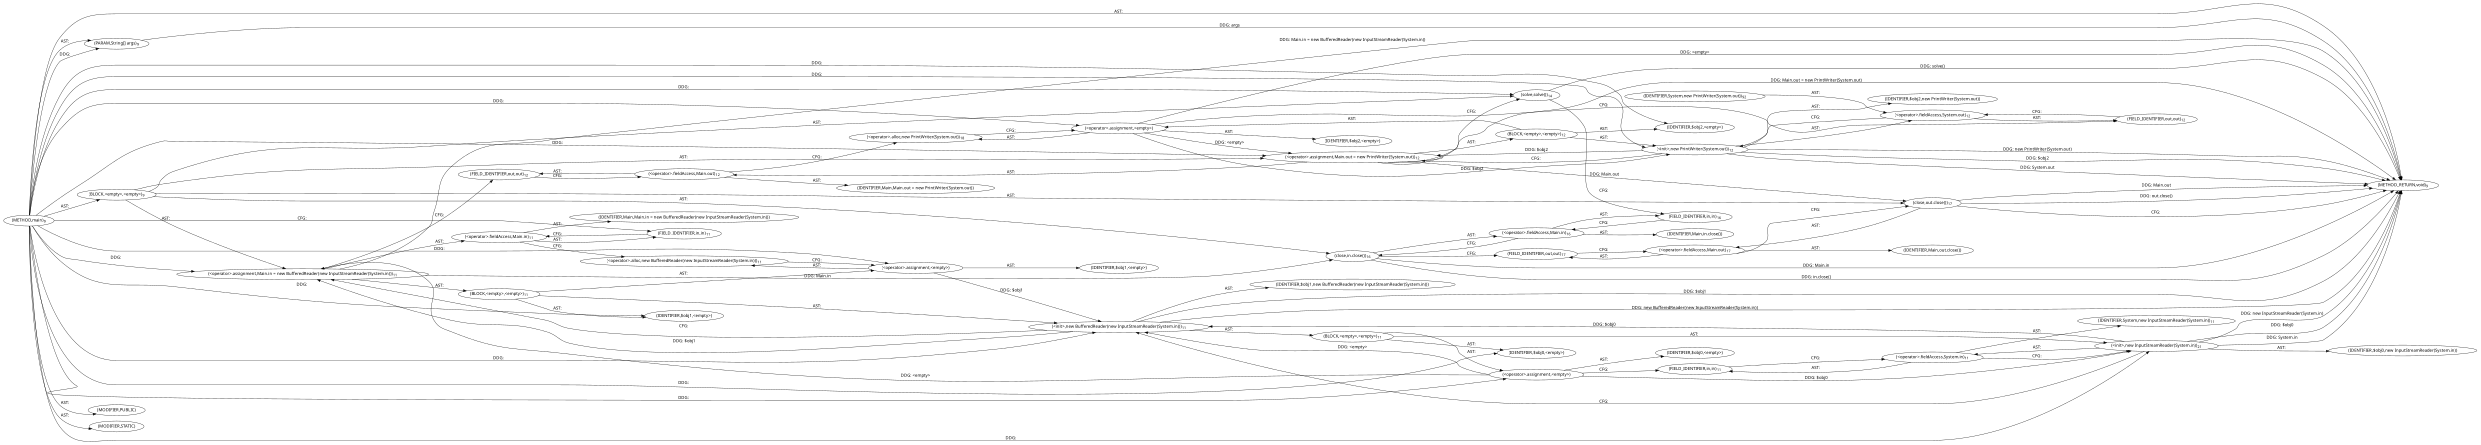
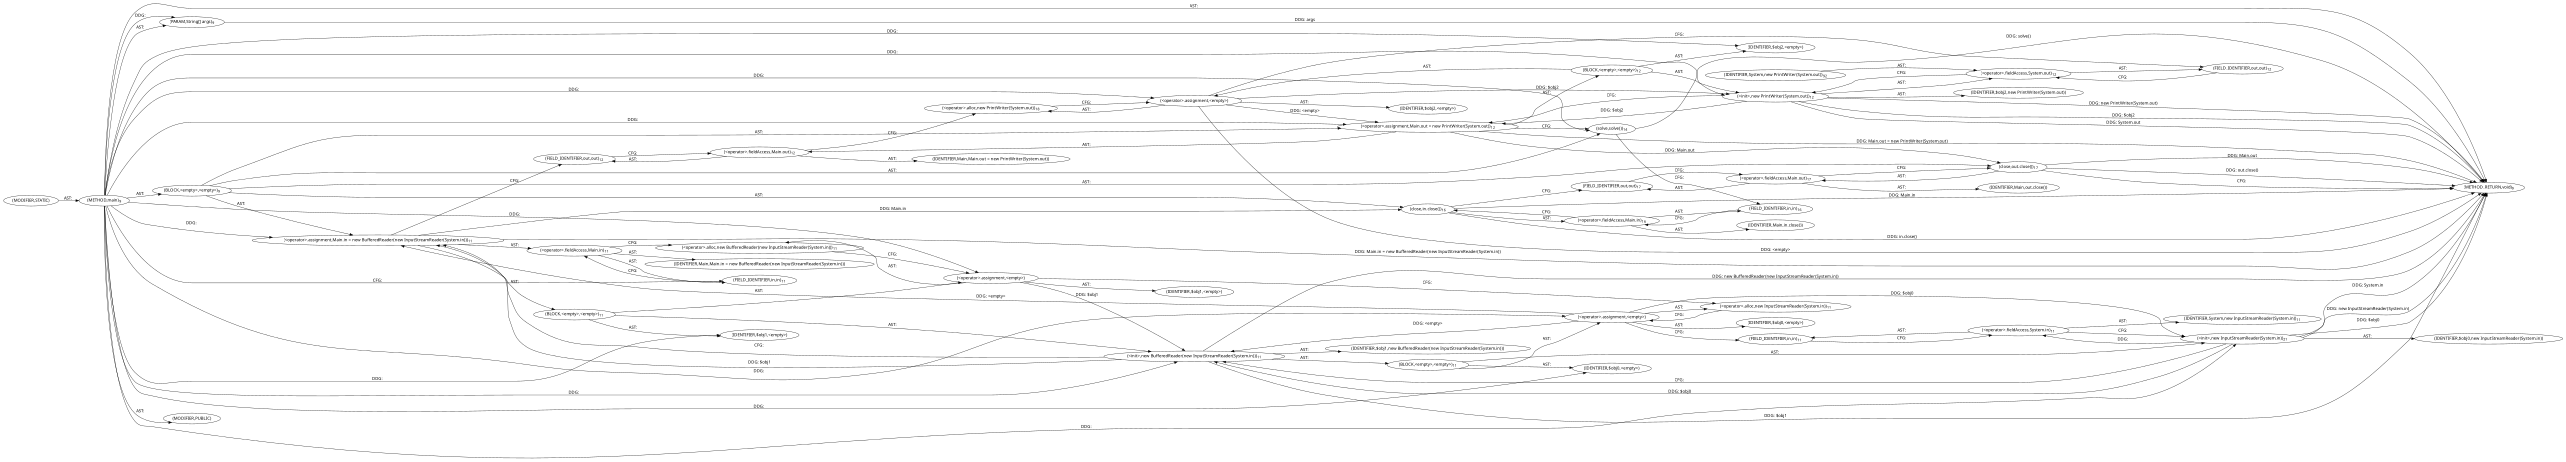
none -> (1776, 307)
(36, 340) -> (67, 201)
(2038, 347) -> (2123, 339)
